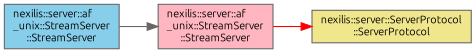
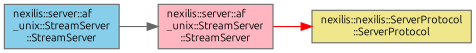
(392, 27) -> (392, 27)
